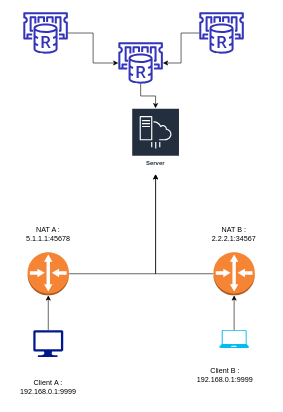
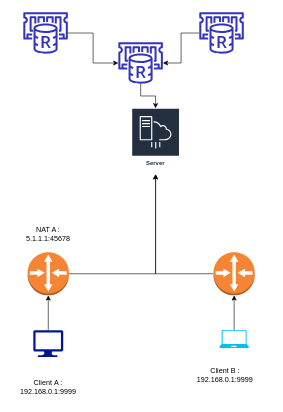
(234, 234) -> none
